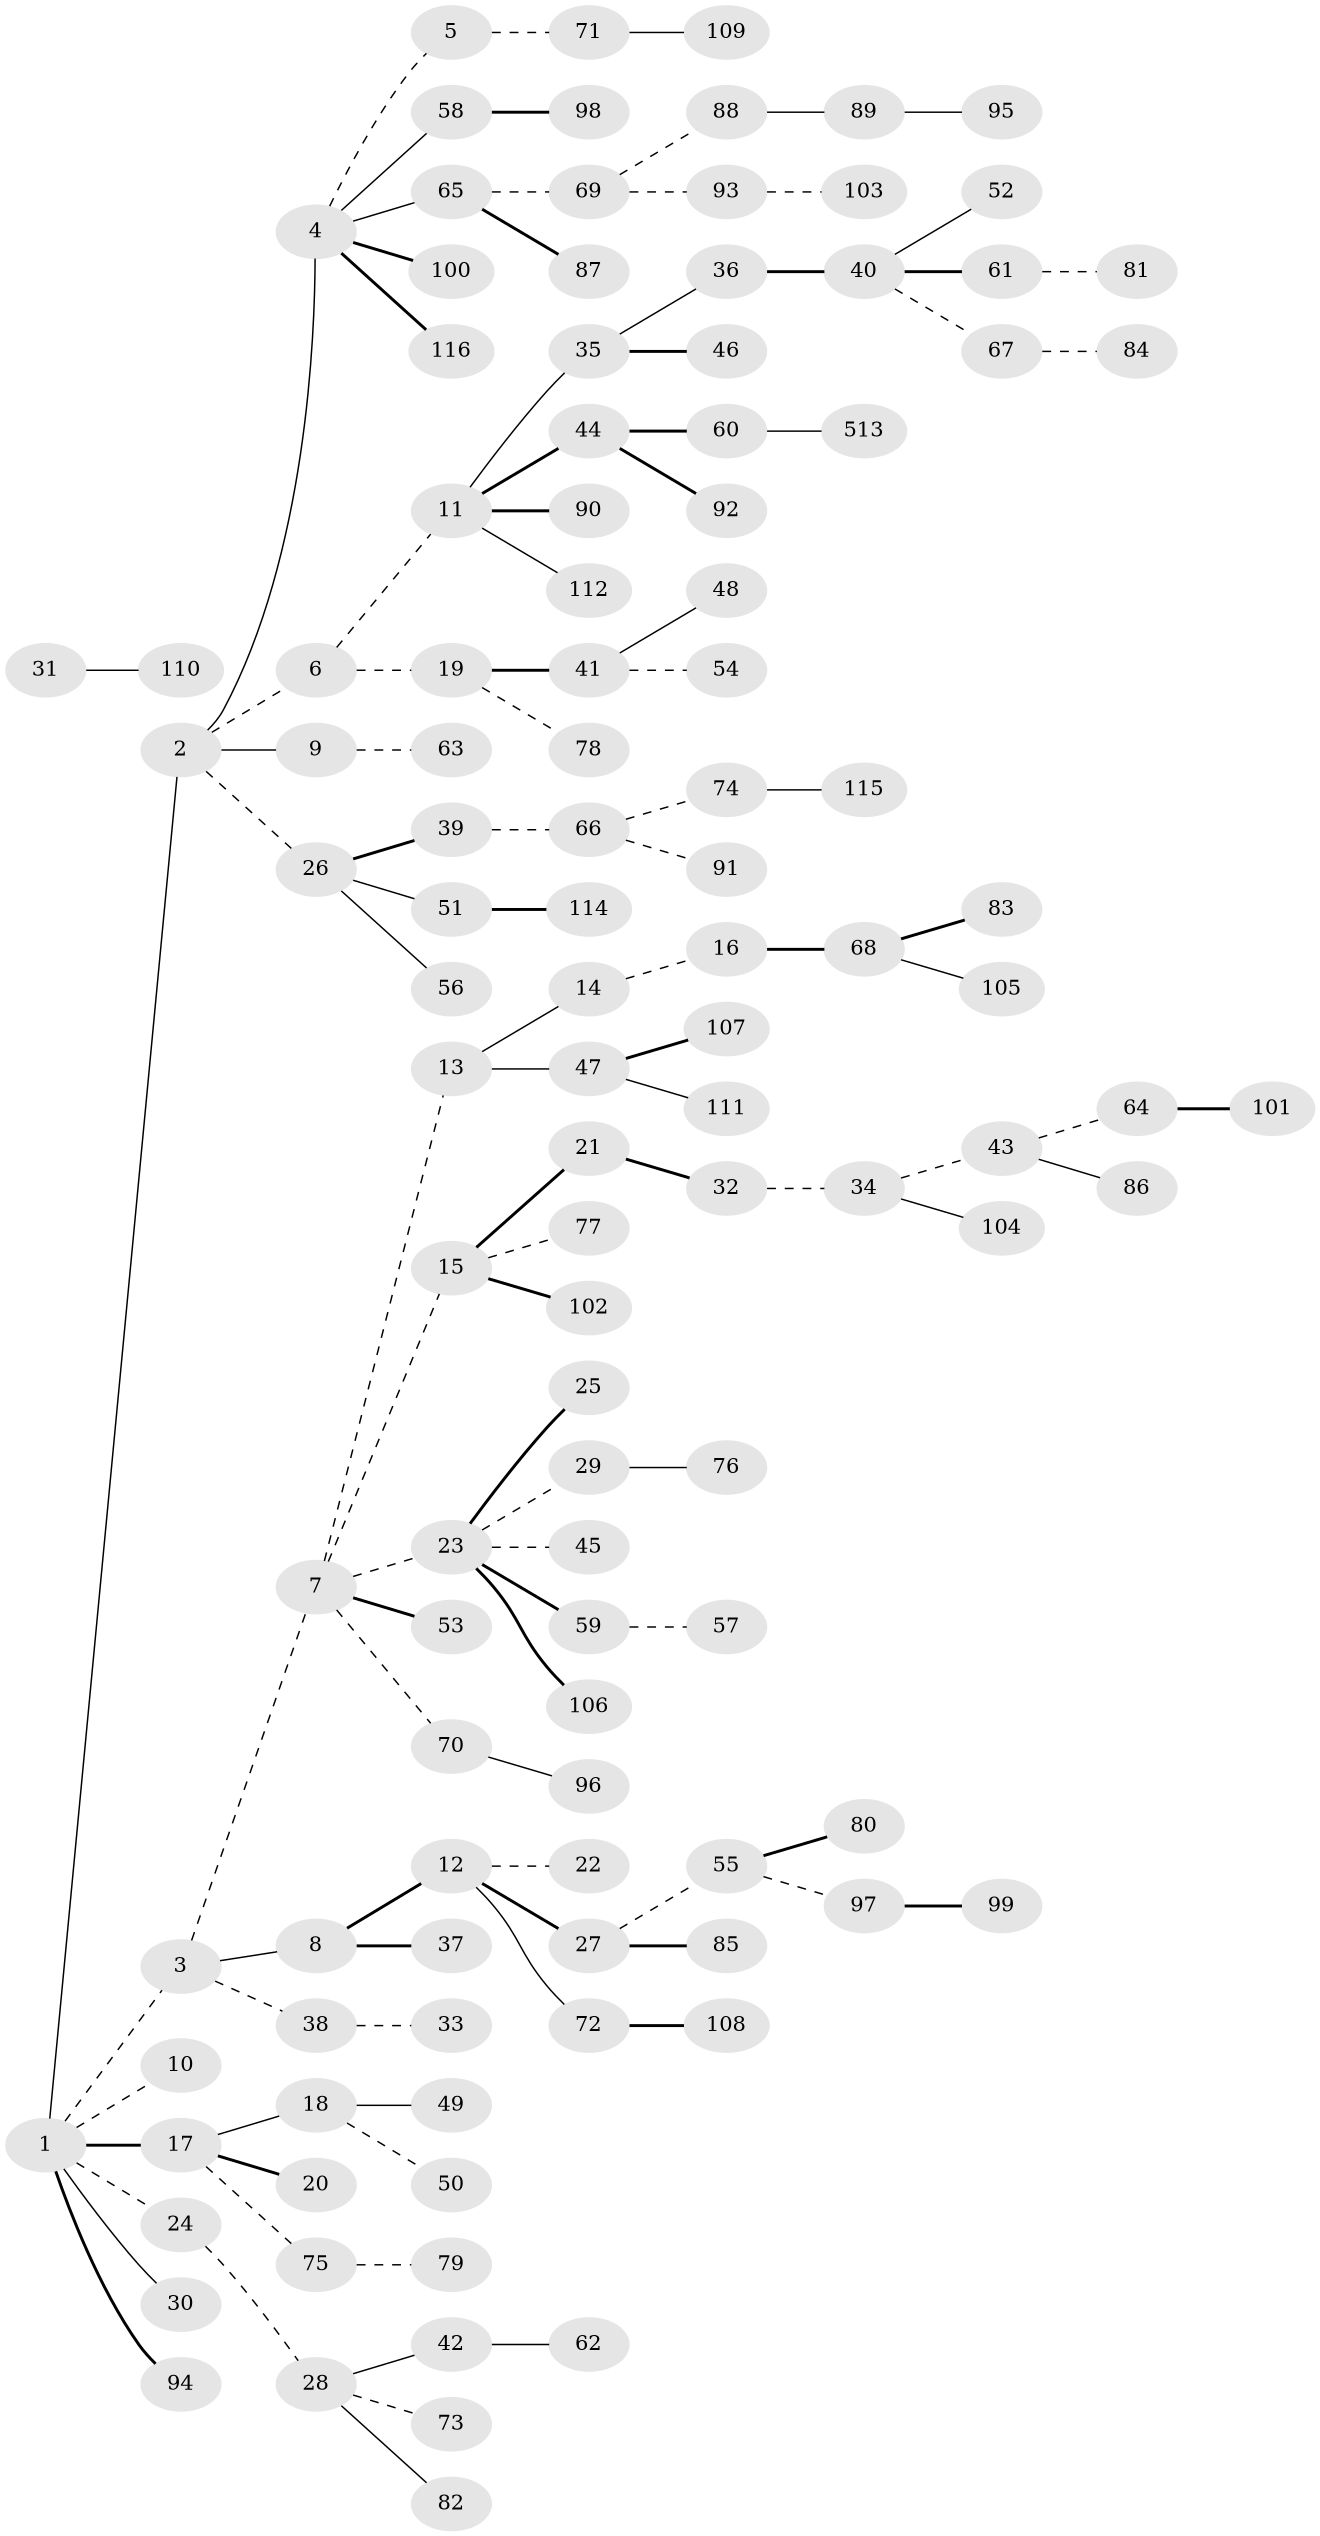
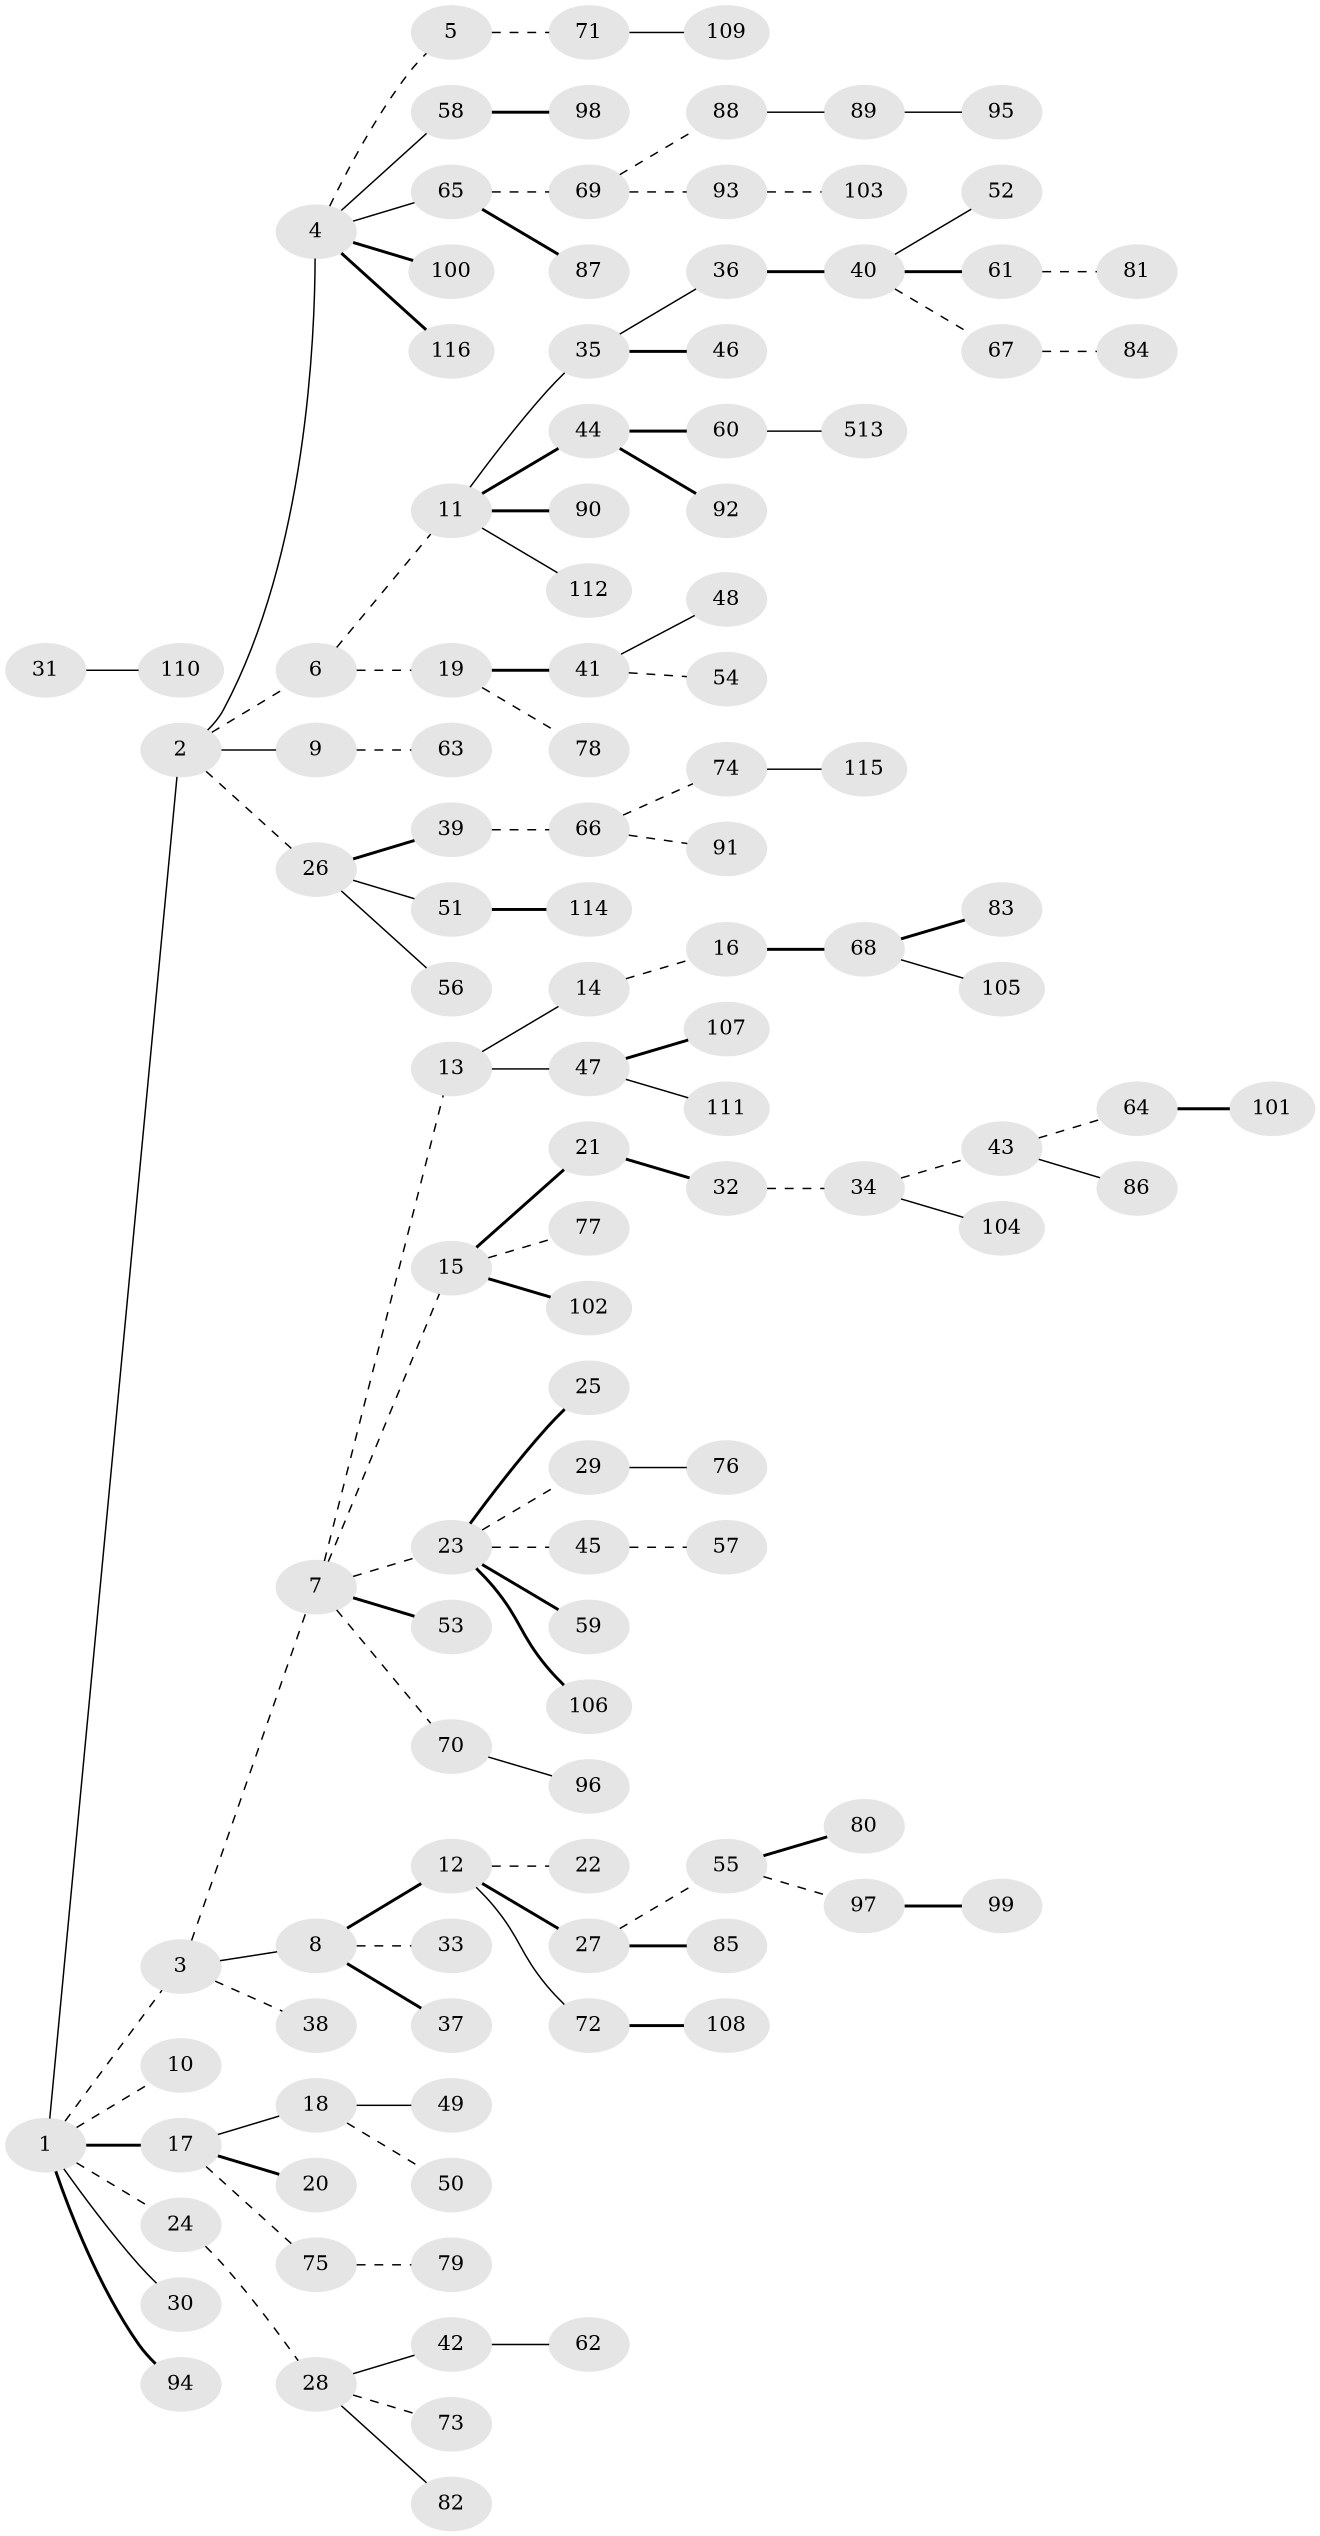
(658, 1627) -> (658, 1547)
(384, 2026) -> (384, 1946)
